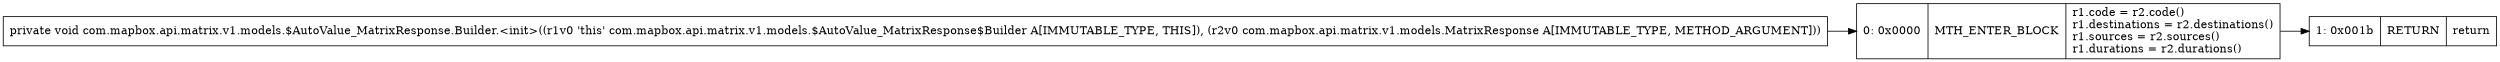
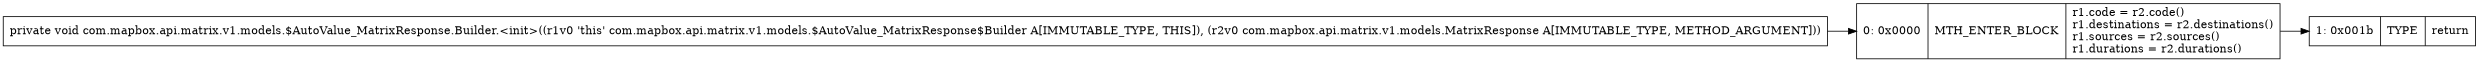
(2413, 31) -> (2403, 31)
